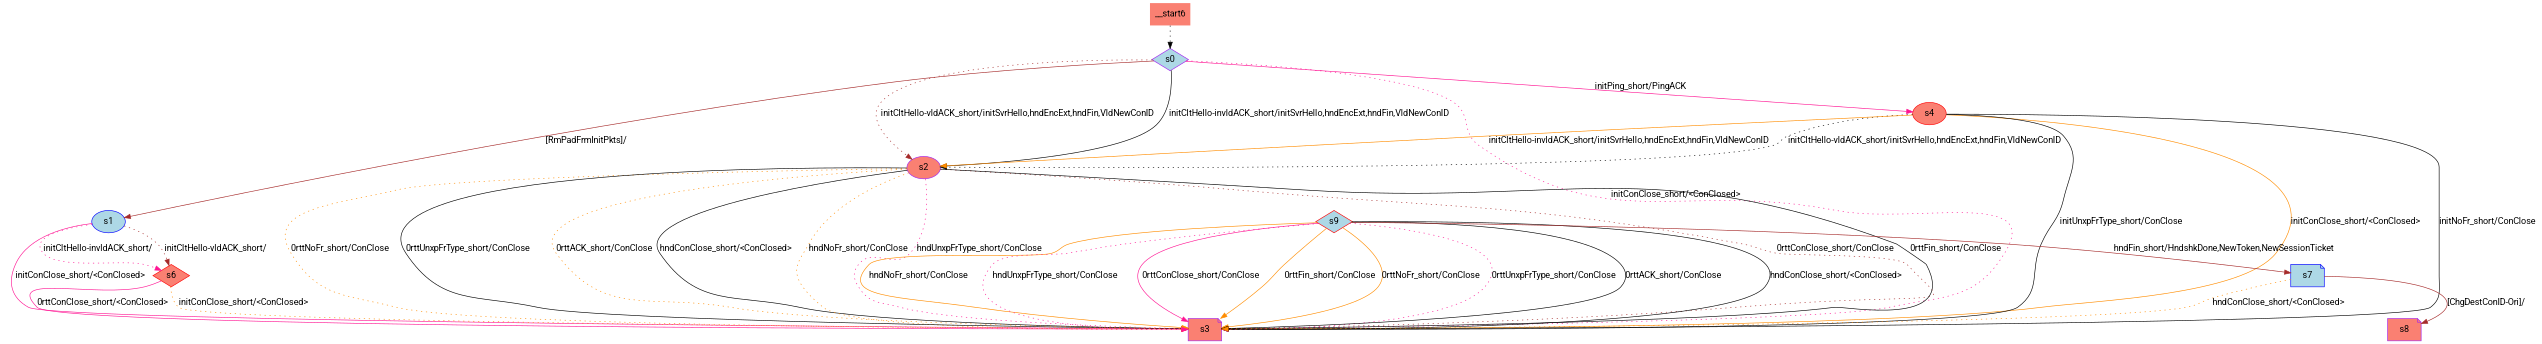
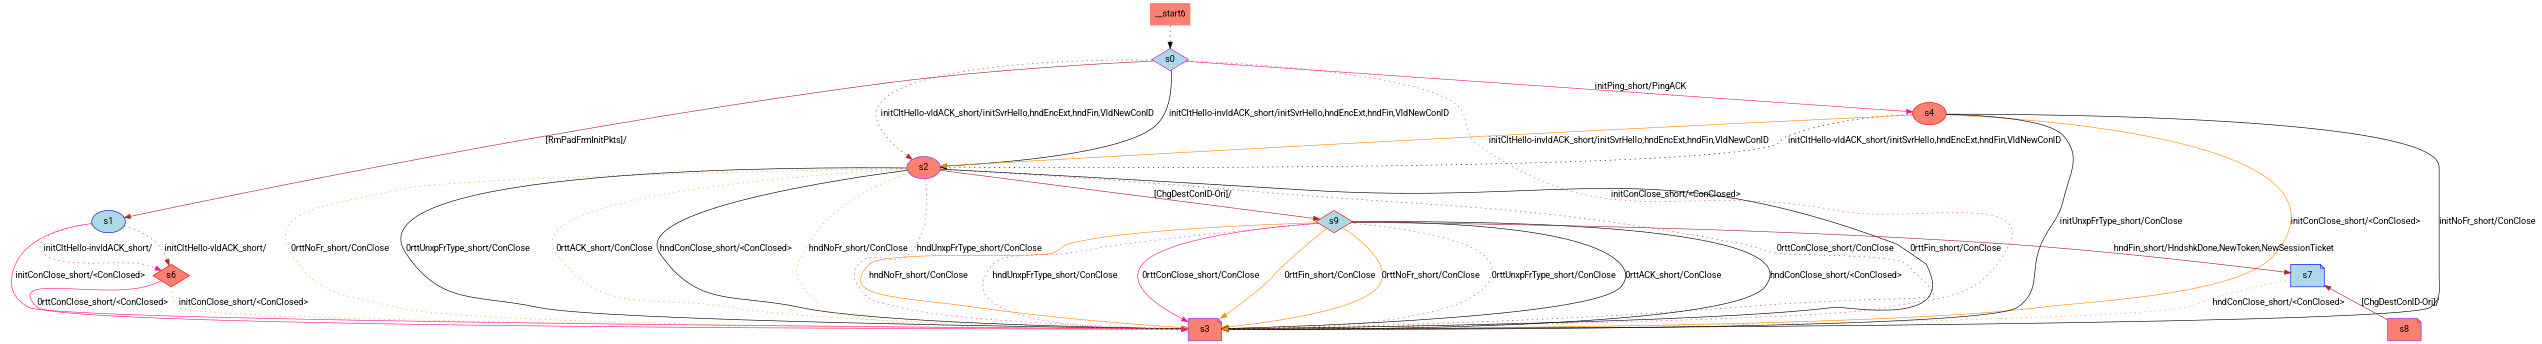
none -> (1127, 194)
(2403, 283) -> (2359, 304)
